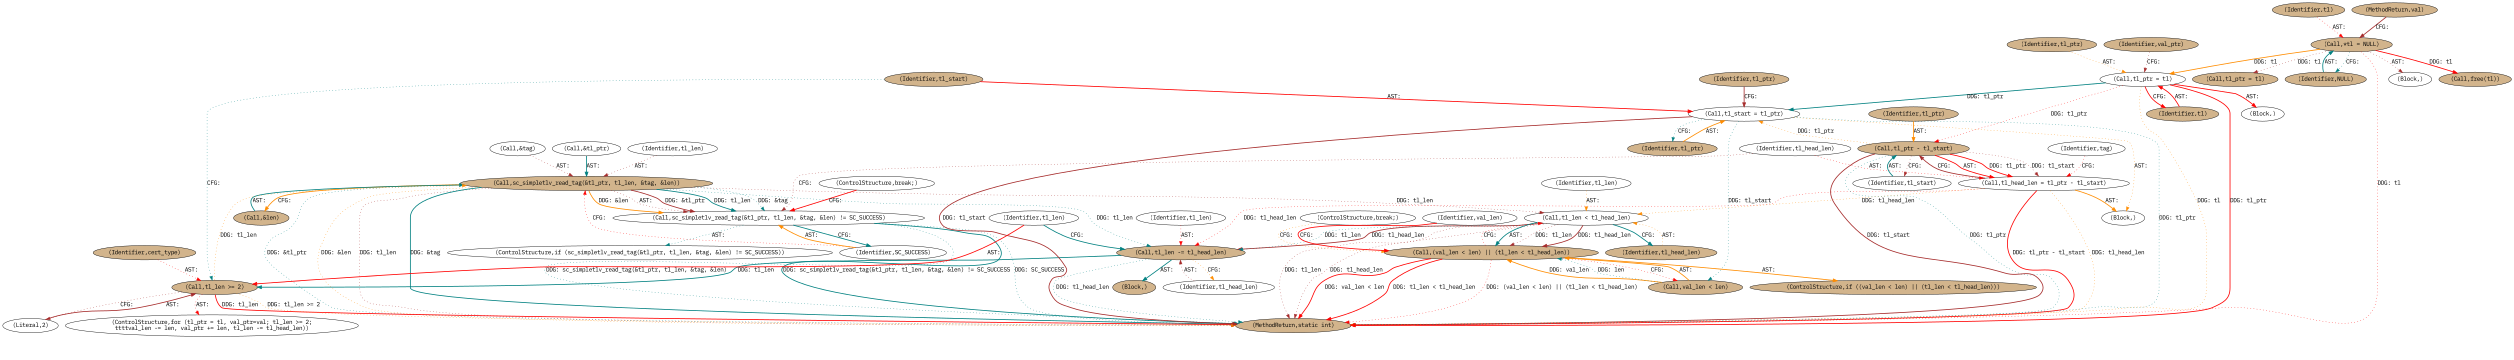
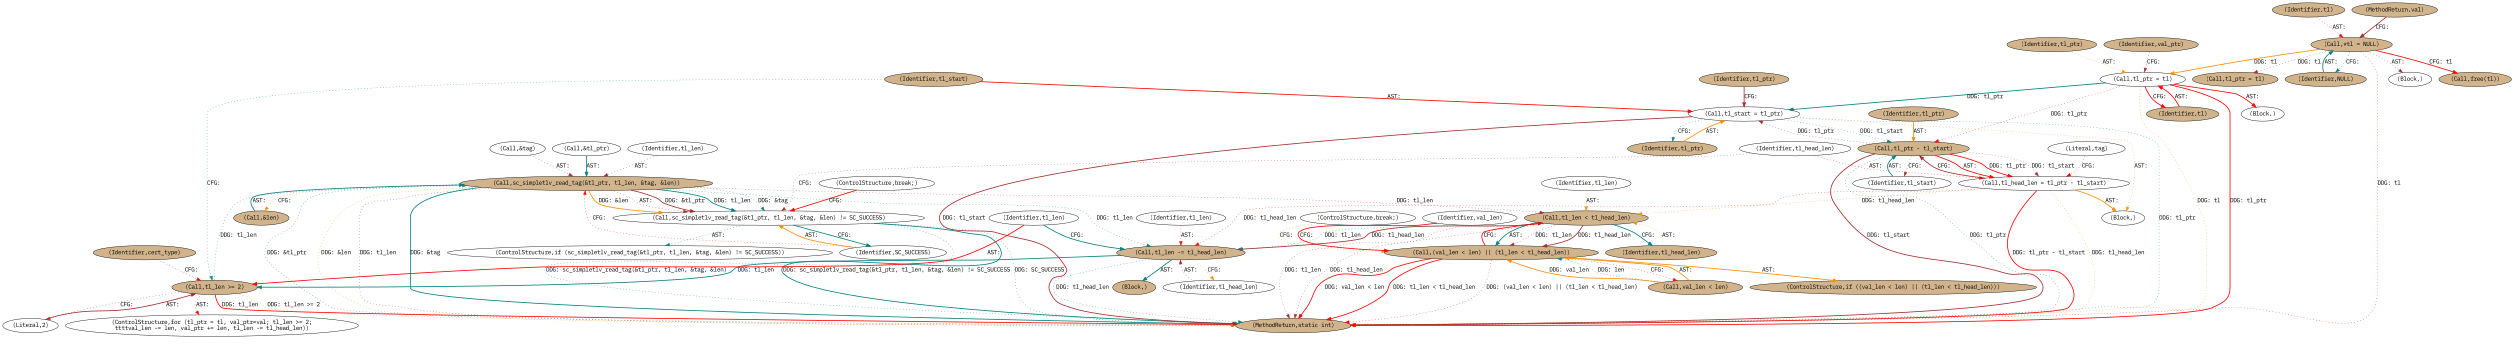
(2441, 62) -> (2441, 62)
(1817, 137) -> (1817, 137)
(2087, 149) -> (2087, 149)
(363, 188) -> (363, 188)
(246, 199) -> (246, 199)
(1728, 202) -> (1835, 128)
(1586, 218) -> (1586, 218)
(1504, 228) -> (1504, 228)
(193, 270) -> (193, 270)
